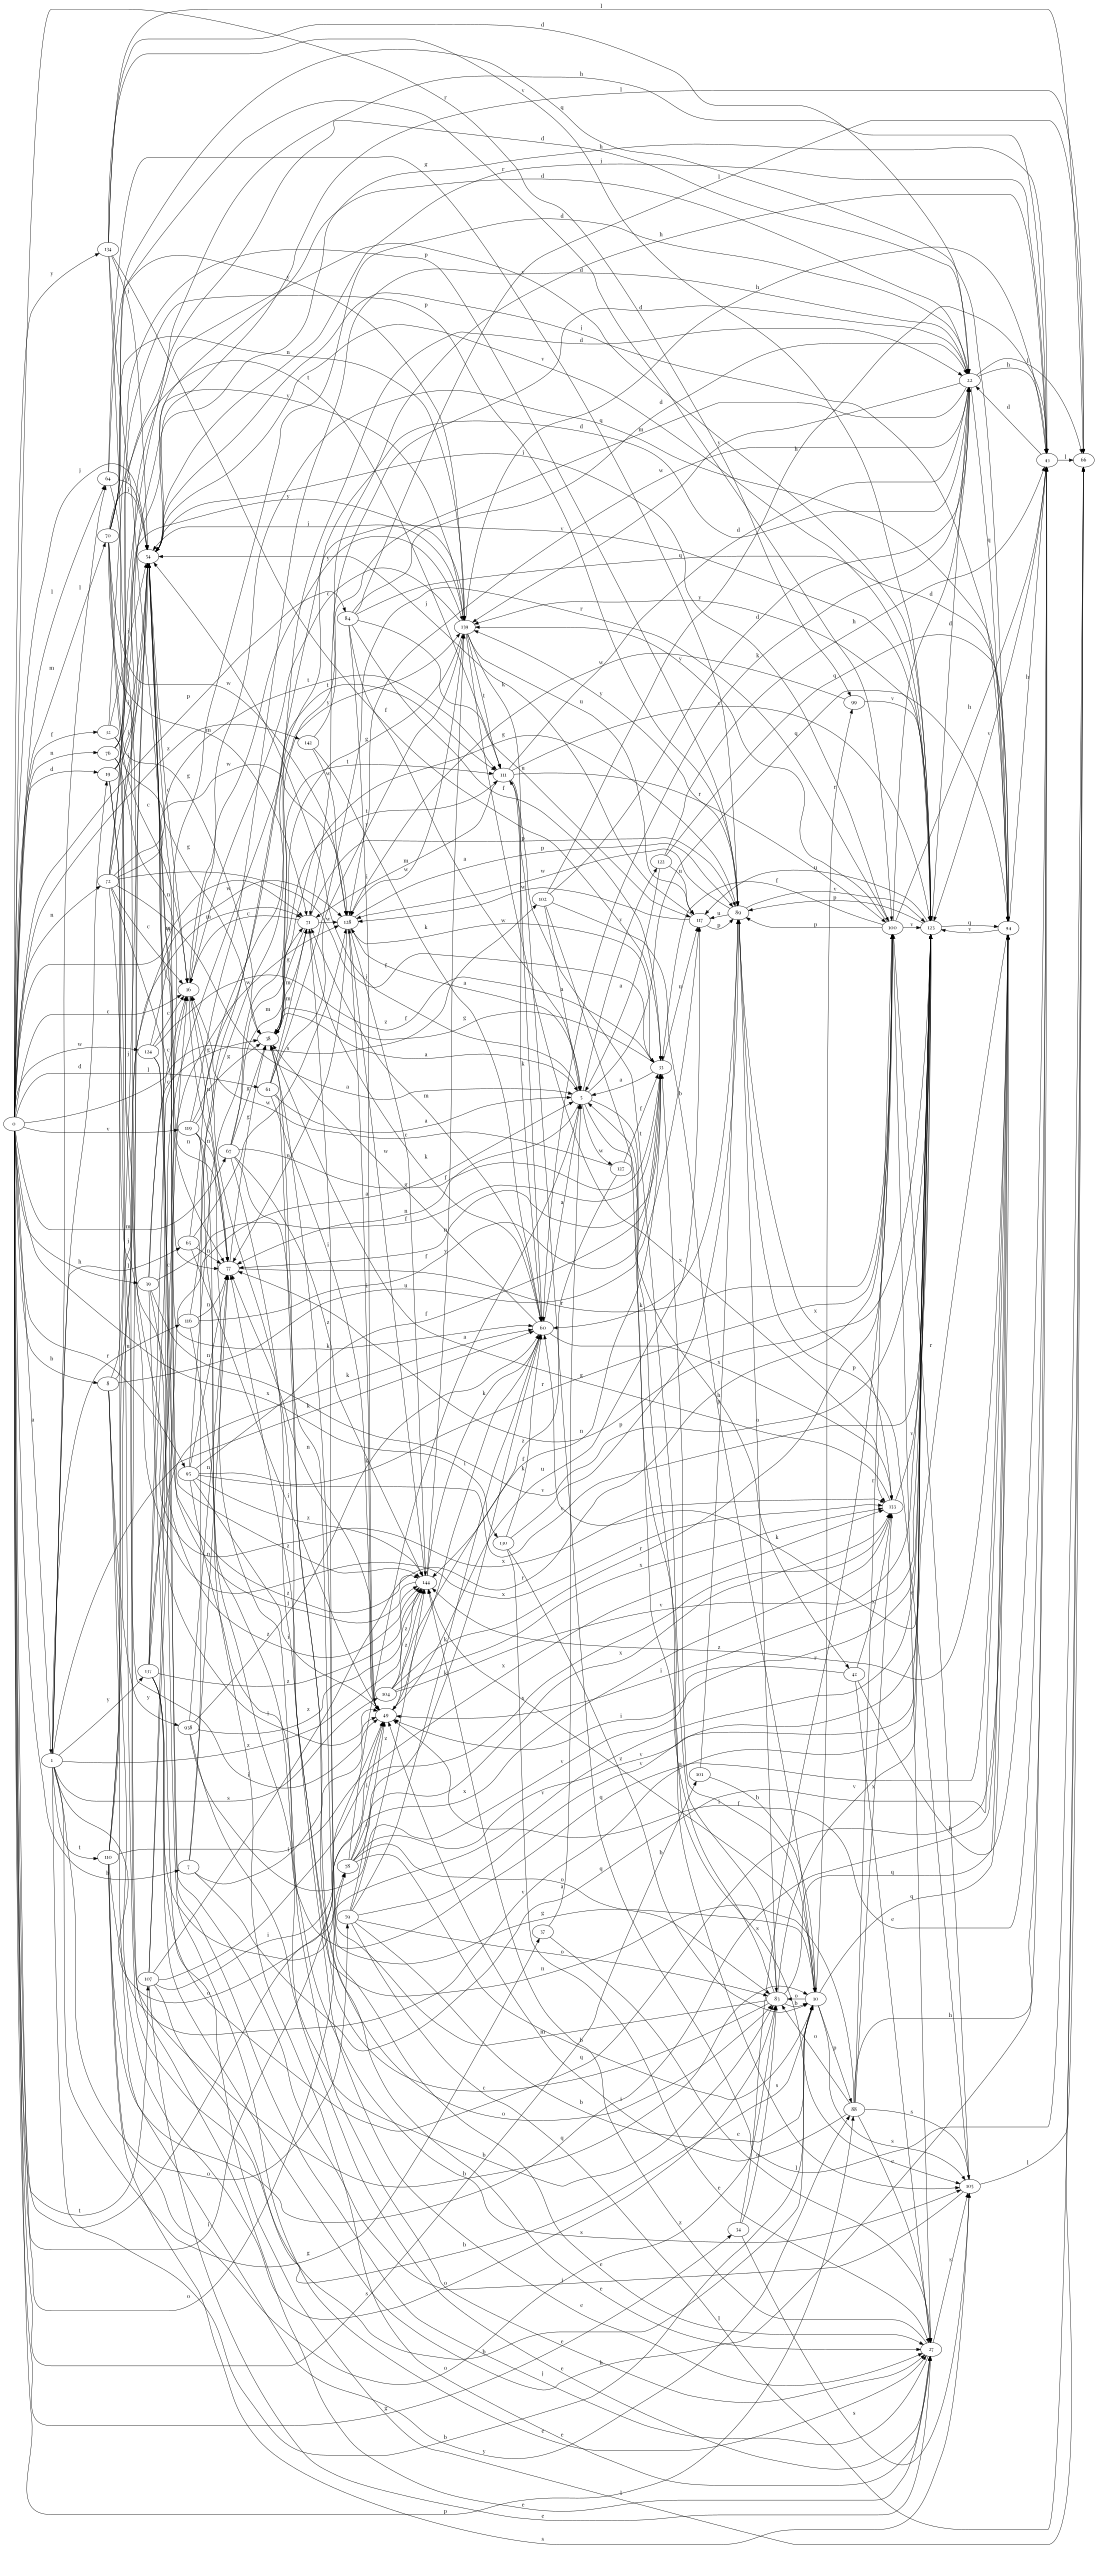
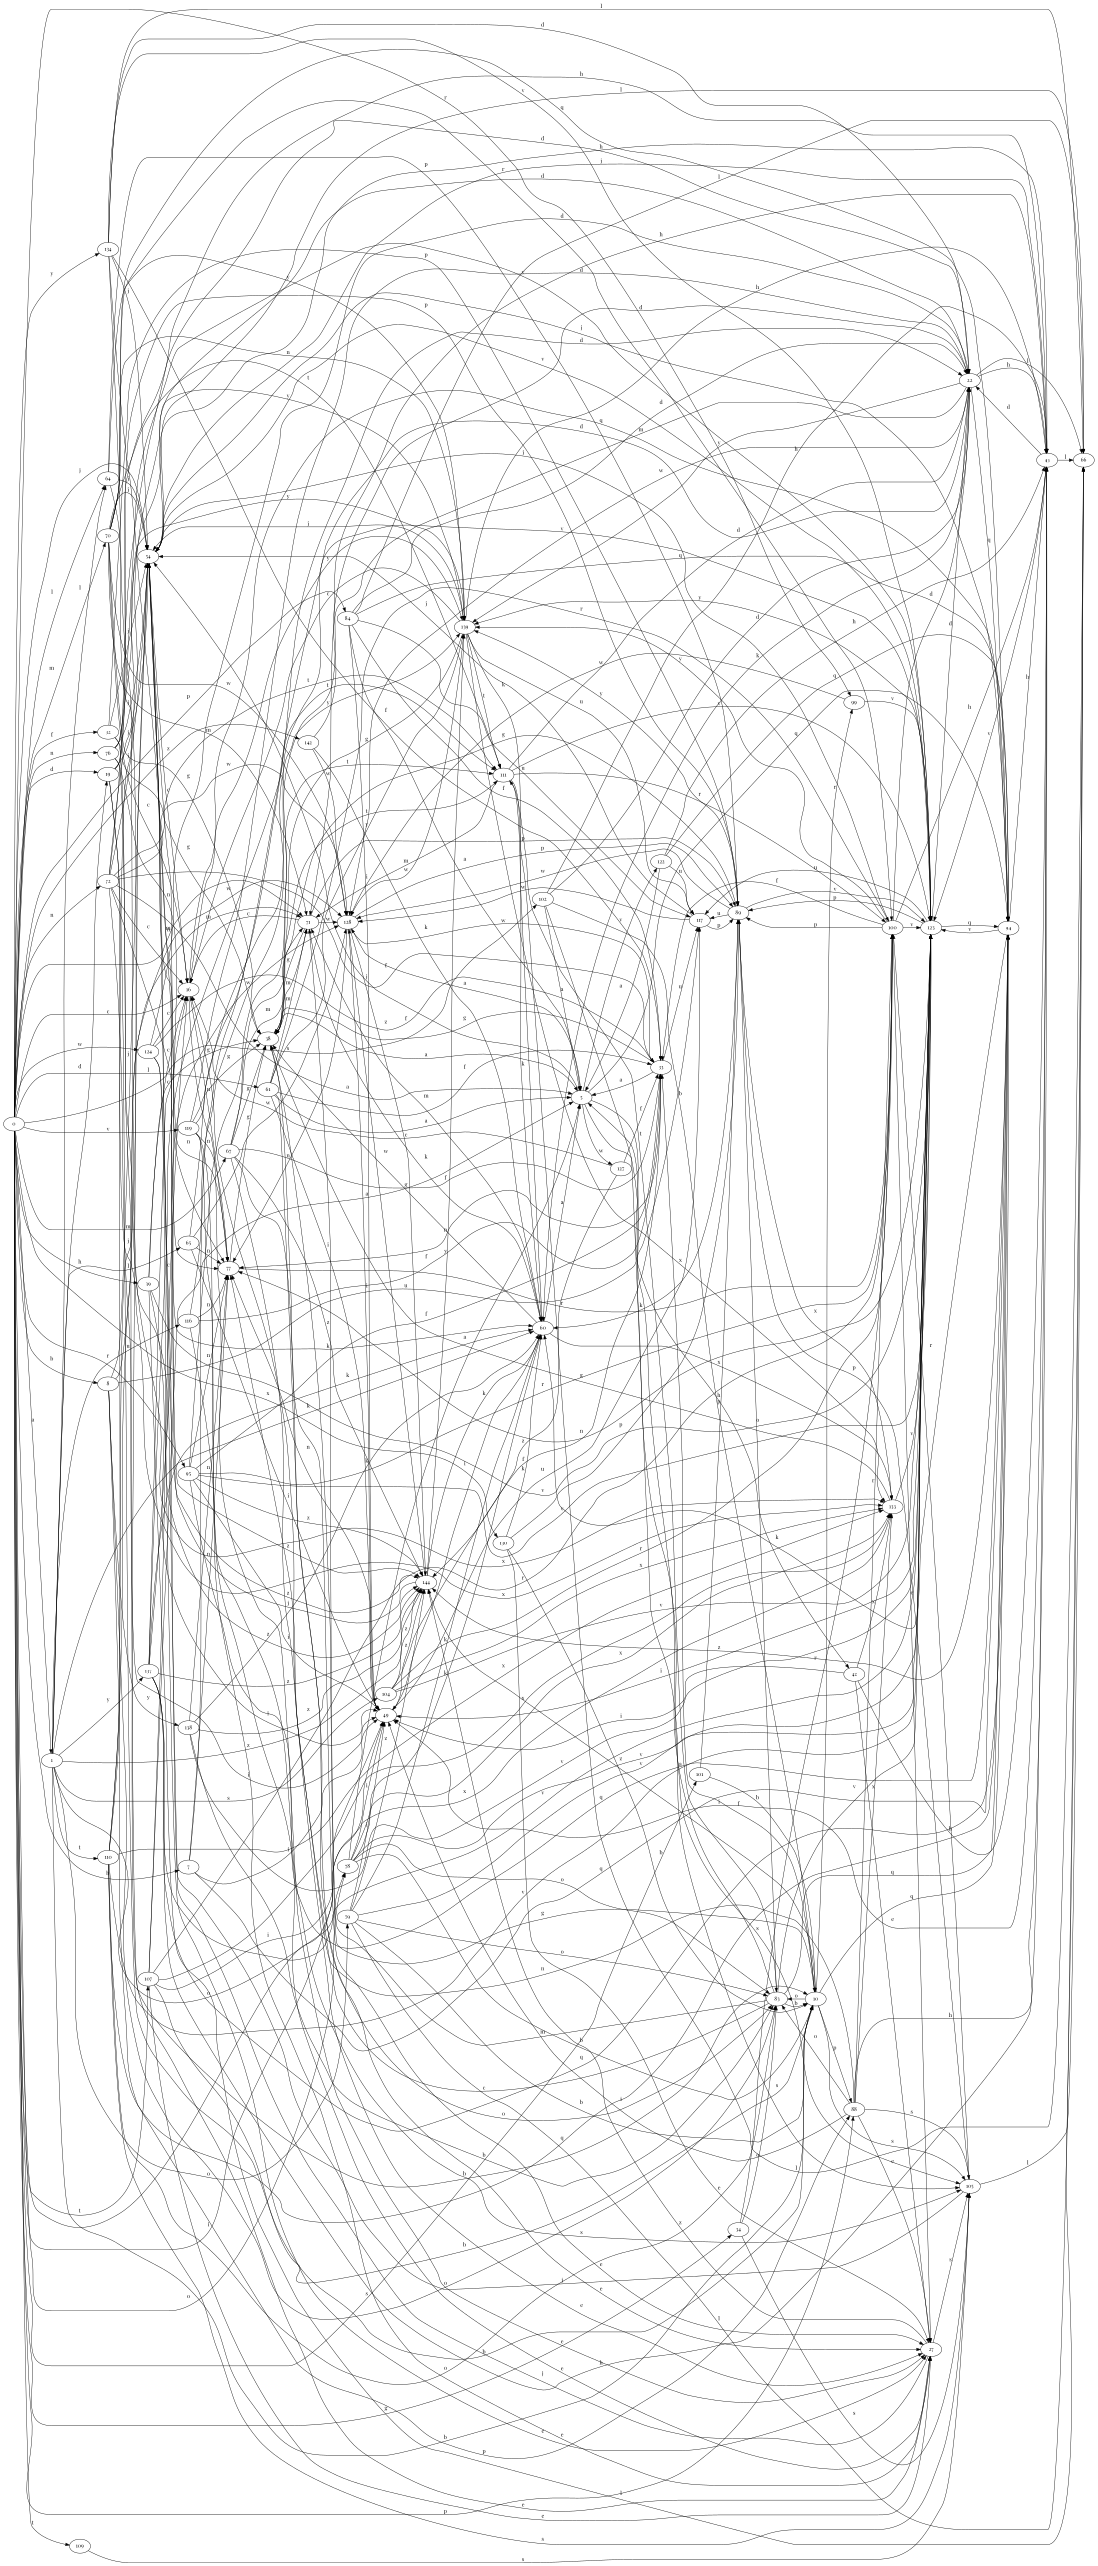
(426, 165) -> (426, 165)
(460, 1201) -> (463, 1085)
(434, 1205) -> none
(189, 1728) -> (189, 1728)
(543, 1932) -> none
(484, 2452) -> (484, 2452)
none -> (80, 2546)
